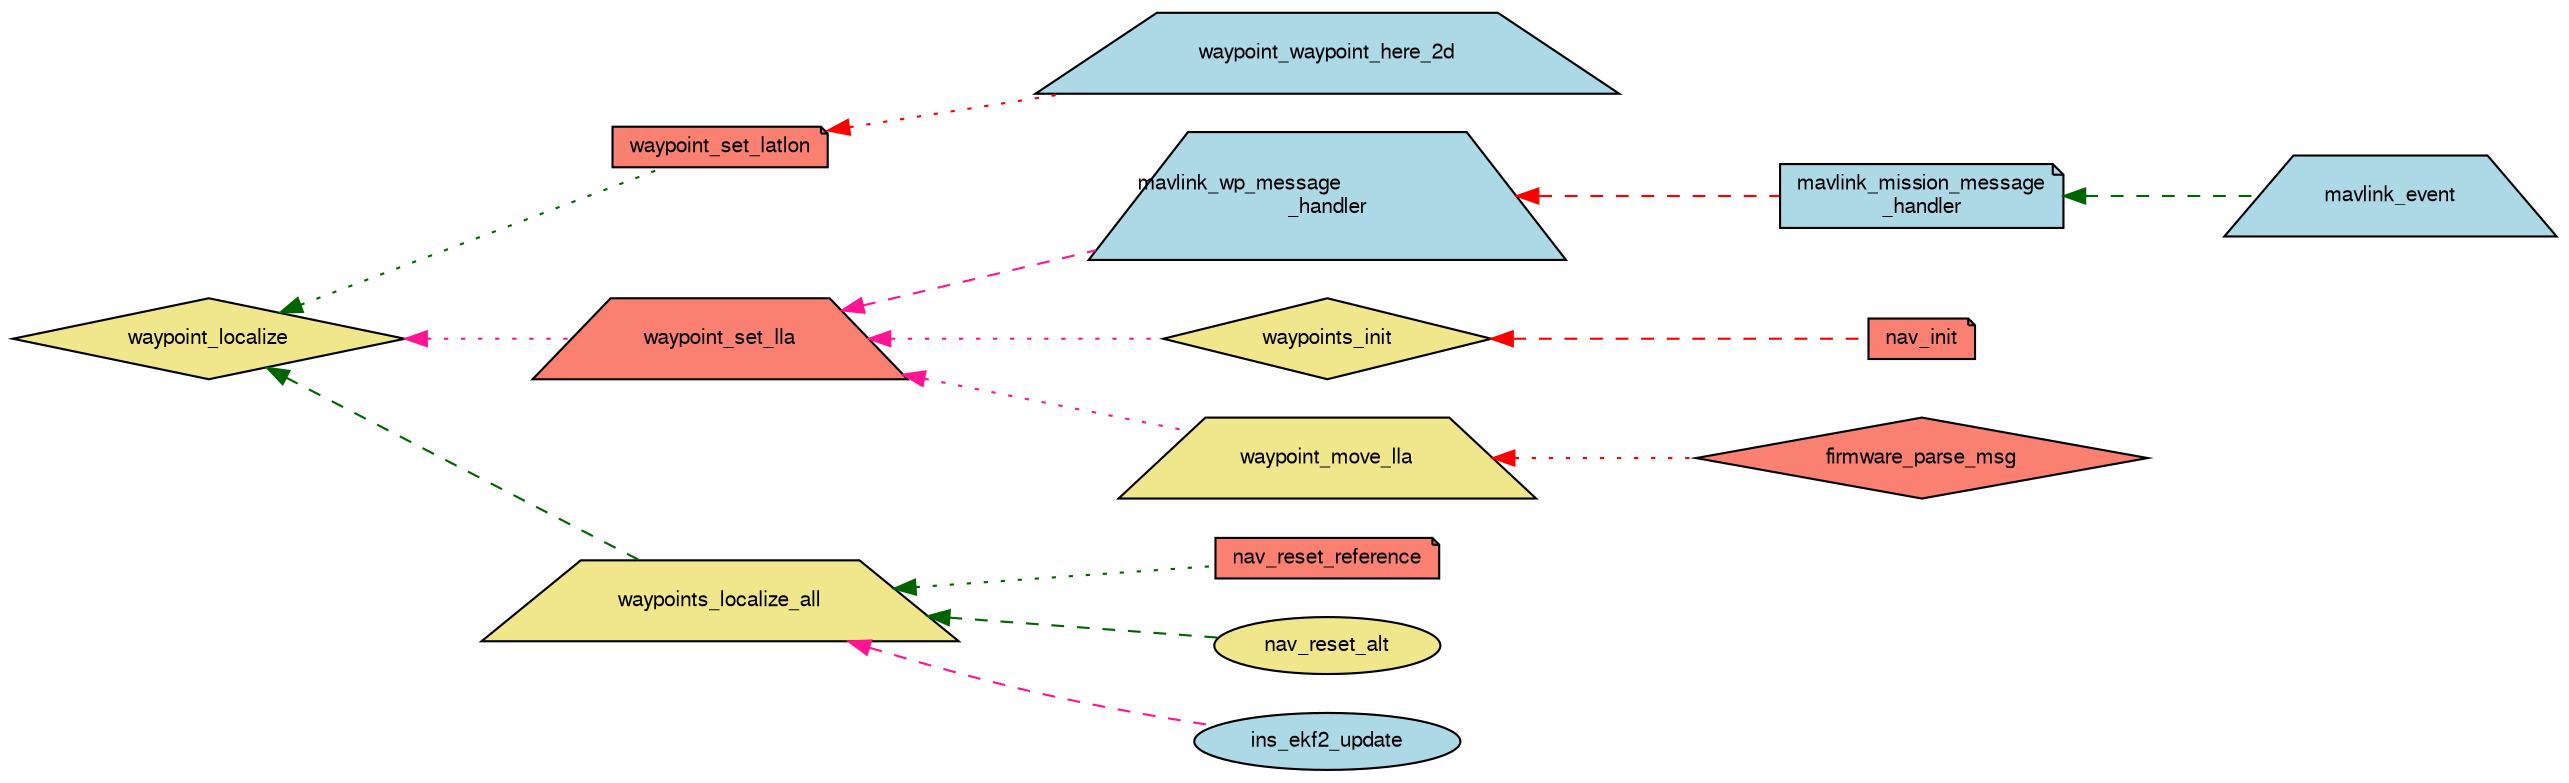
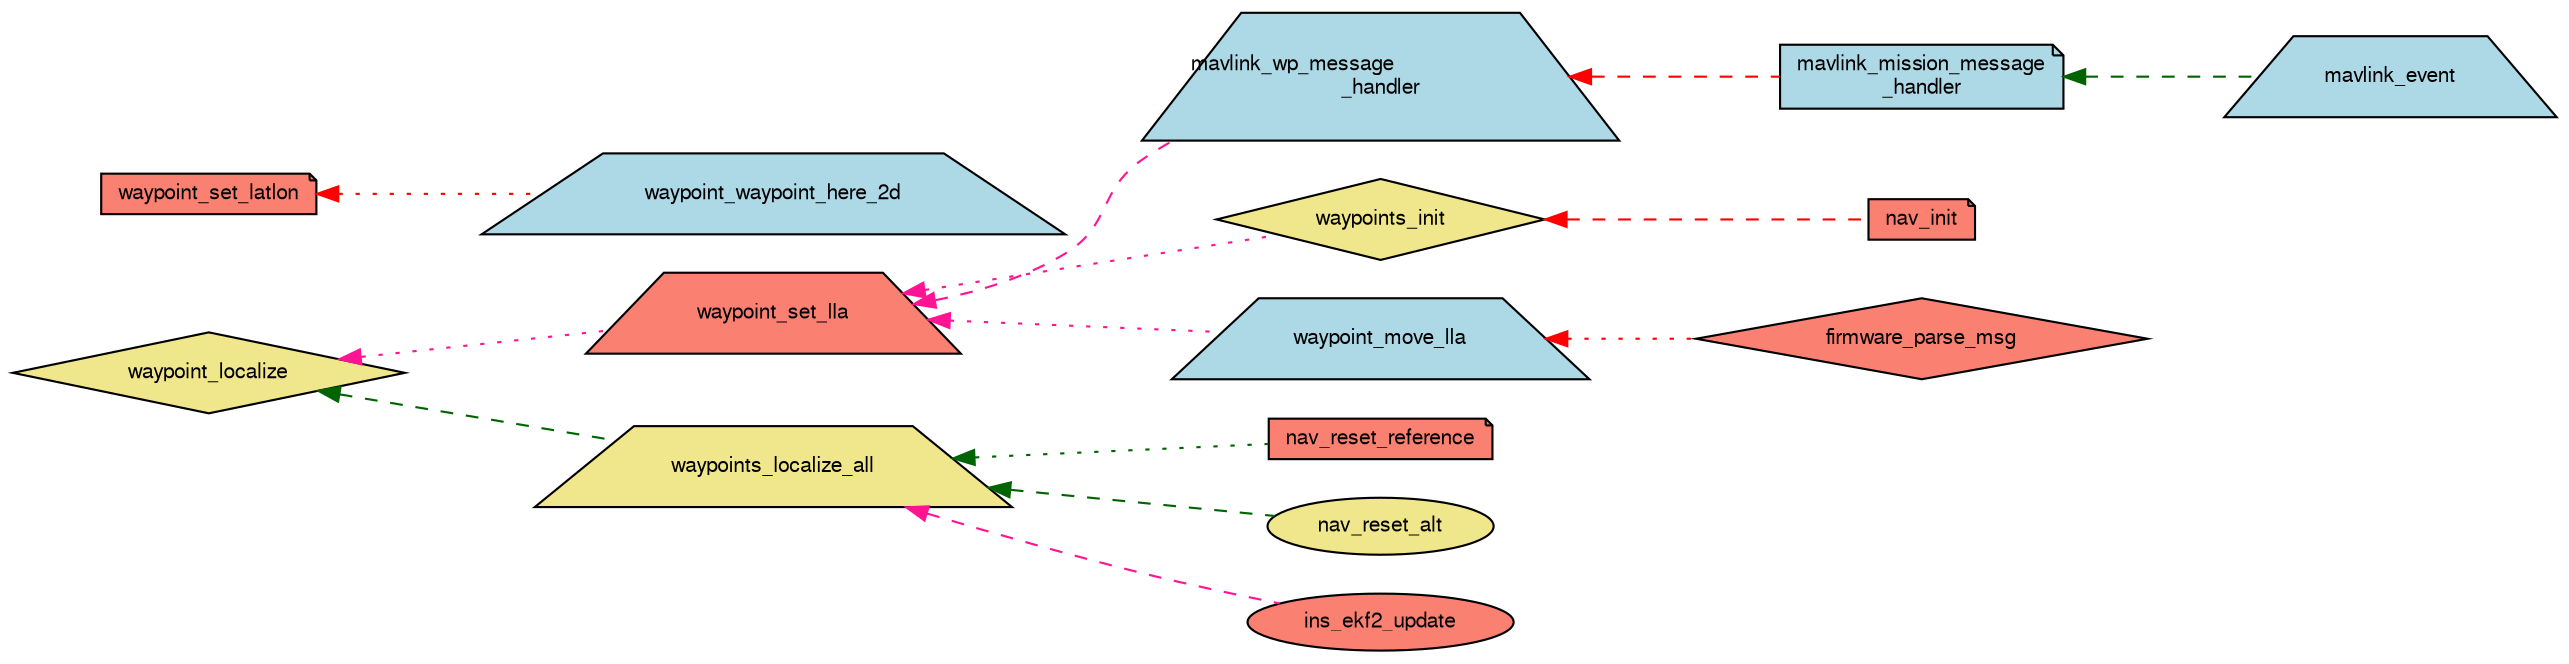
(482, 236) -> none
(1327, 458) -> (1381, 339)
(1327, 741) -> (1381, 622)
